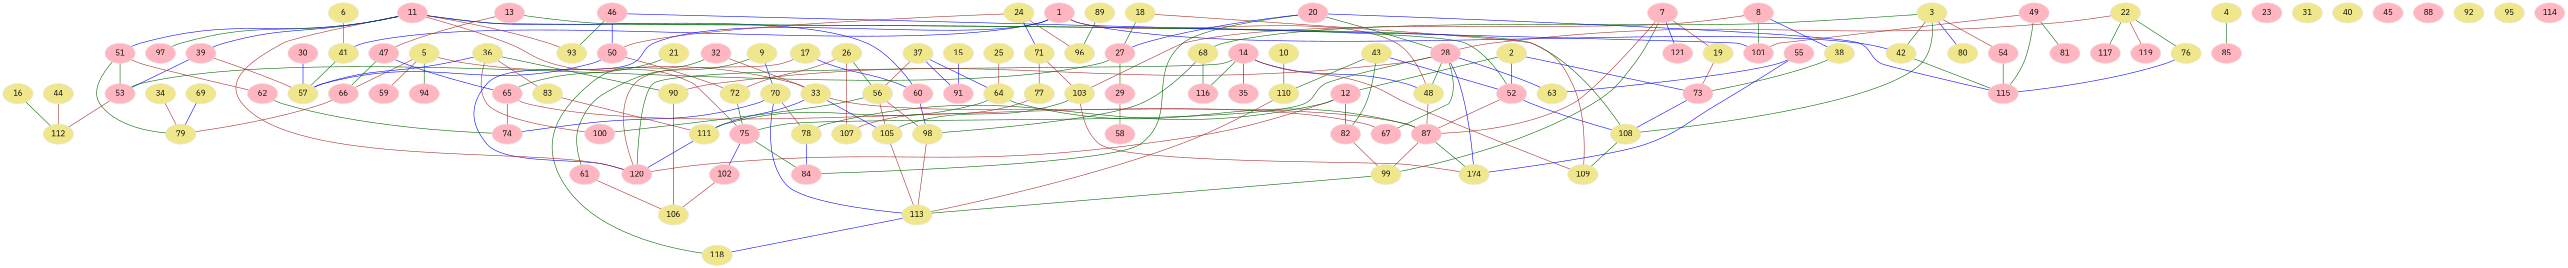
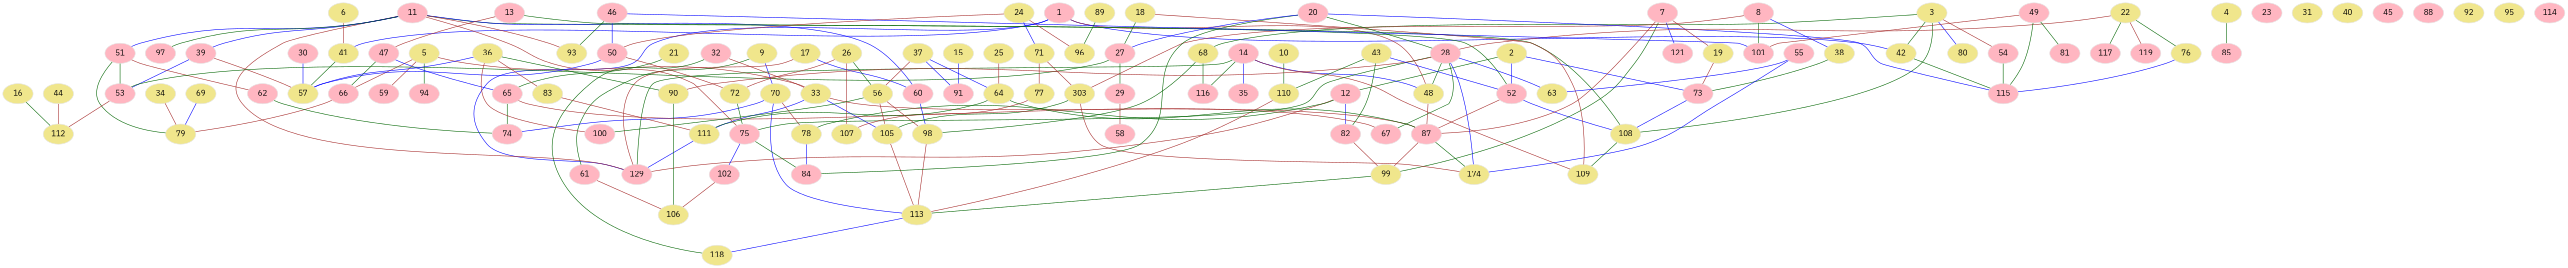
(1080, 94) -> (1080, 94)
(637, 175) -> (637, 175)
